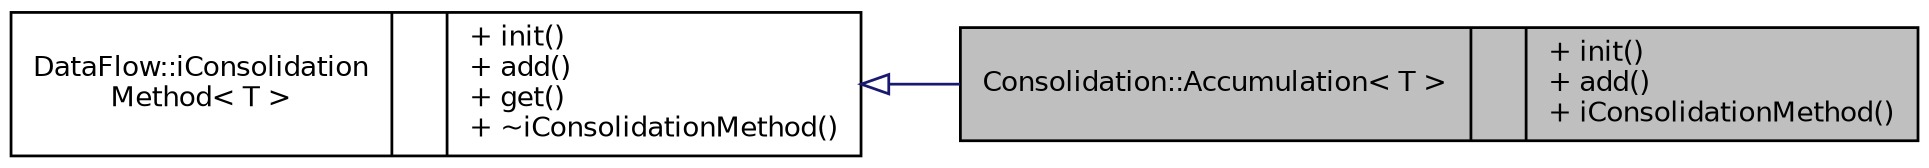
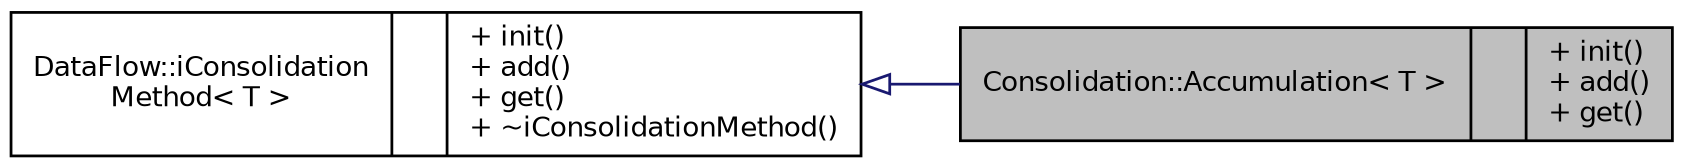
(1722, 113) -> (1596, 113)
